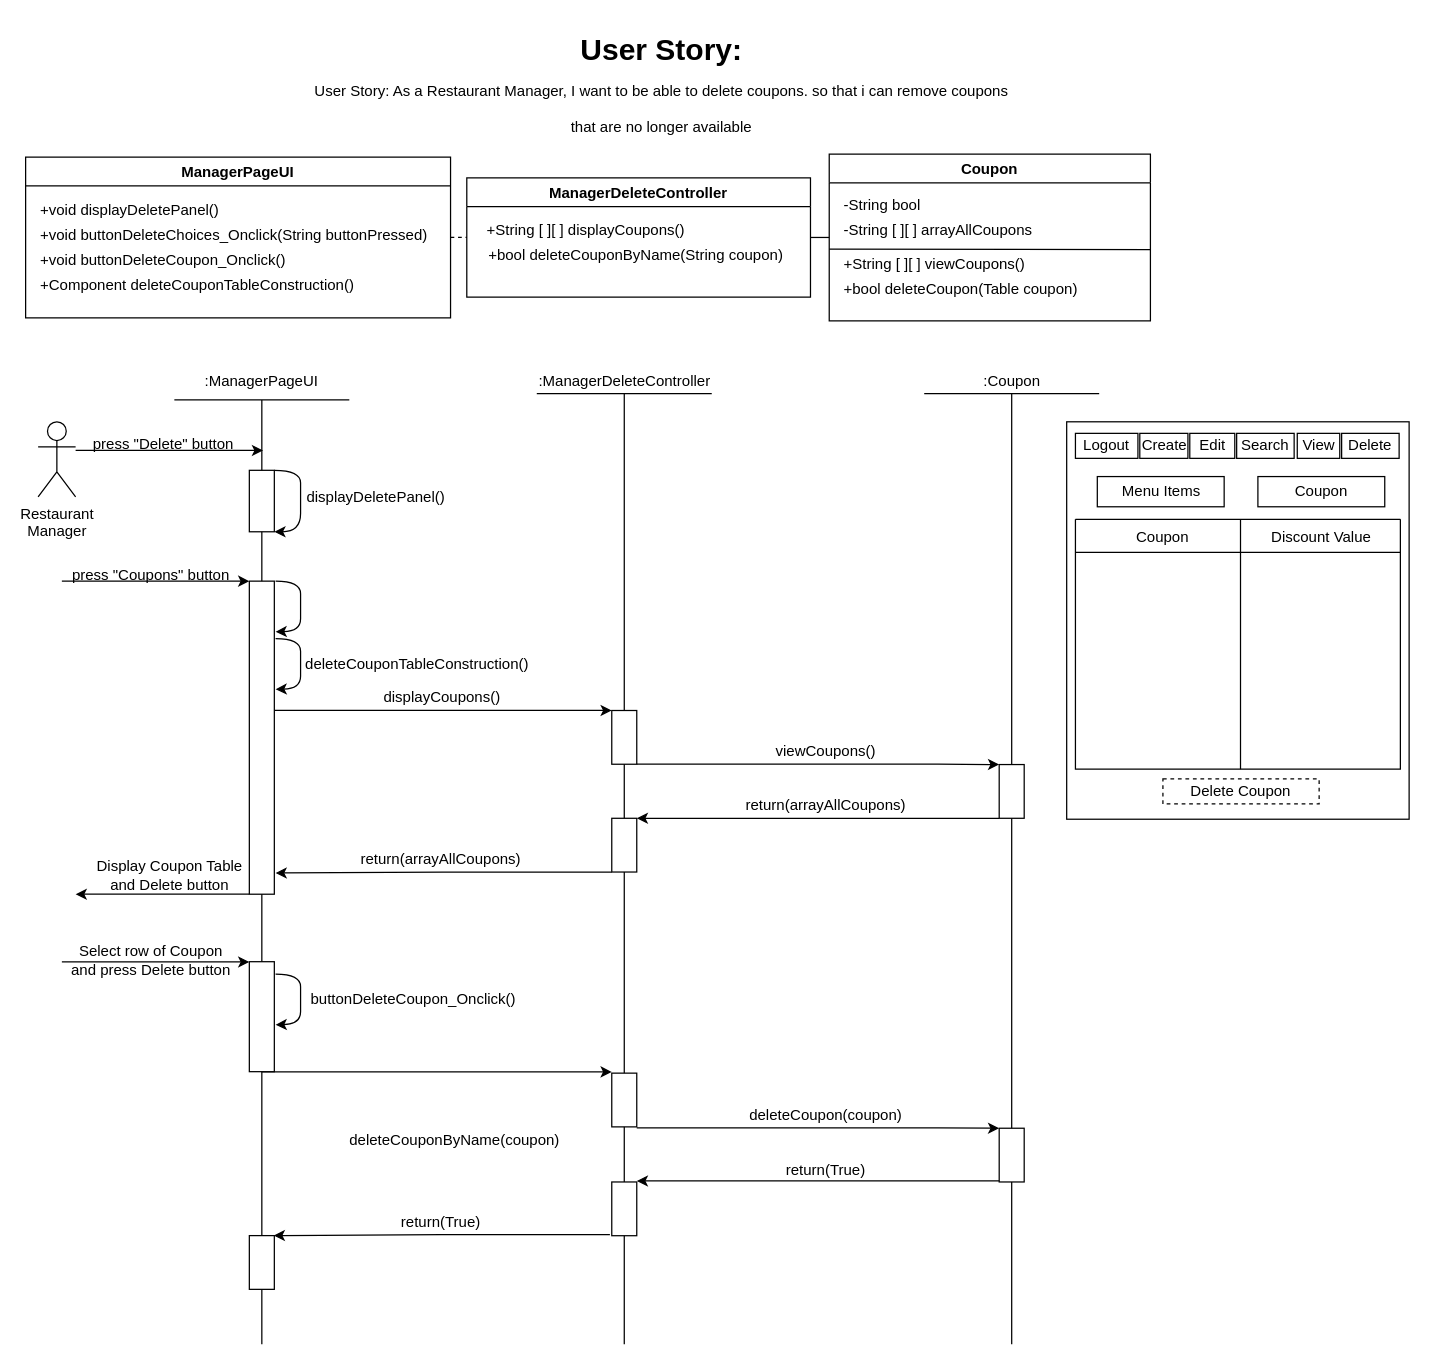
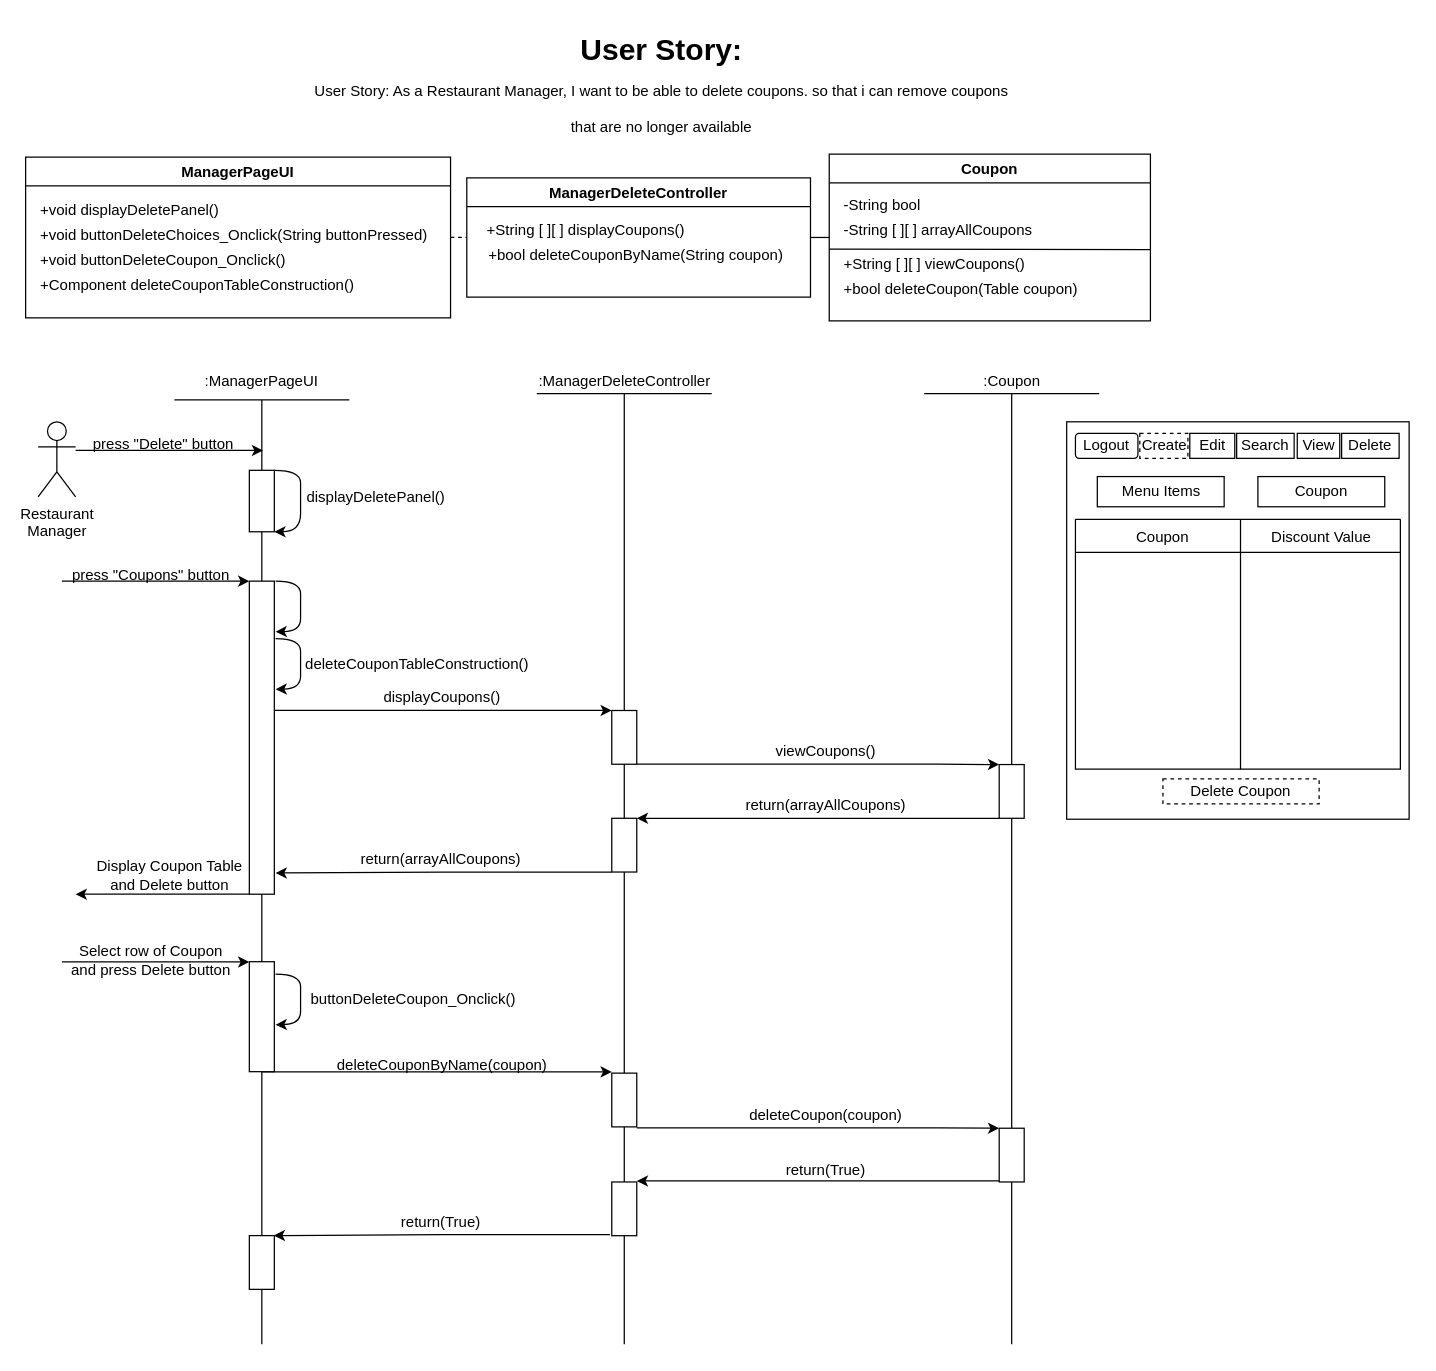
(1107, 446) -> (1107, 446)
(1164, 446) -> (1164, 446)
(454, 1141) -> (442, 1066)
